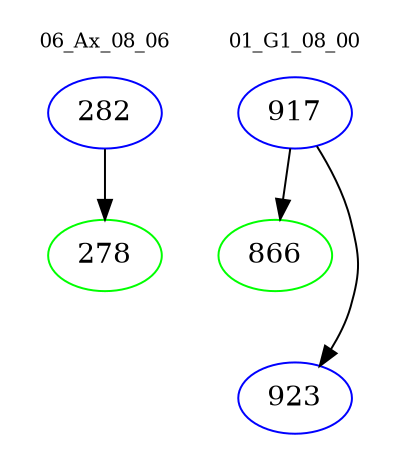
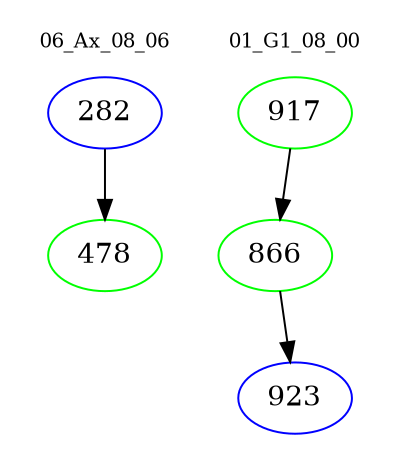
(295, 113) -> (295, 113)
(356, 246) -> (284, 316)
(105, 255) -> (105, 255)
